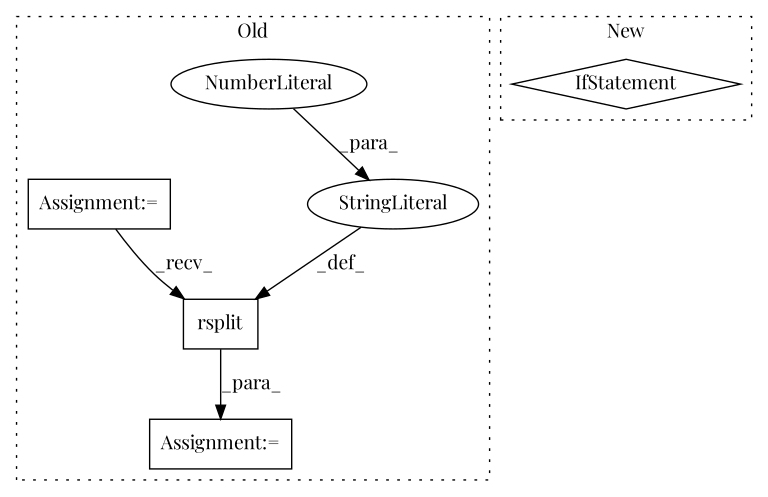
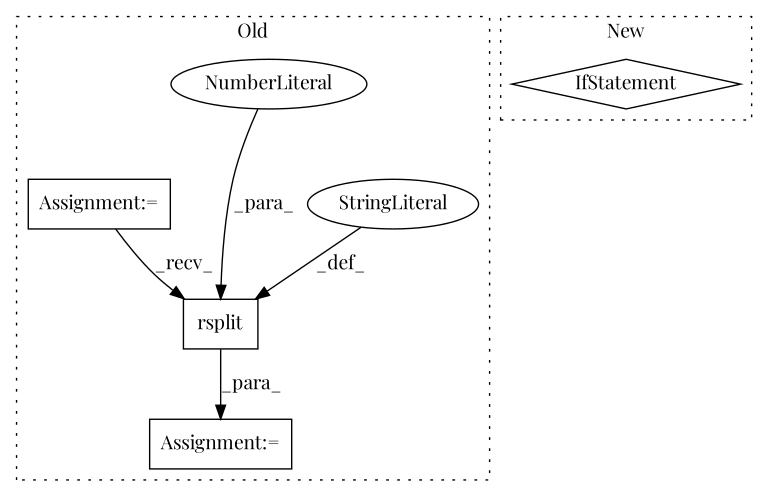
(326, 139) -> (230, 195)
